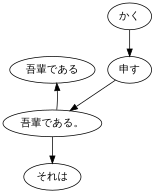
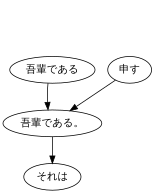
(130, 16) -> none
(57, 100) -> (47, 93)
